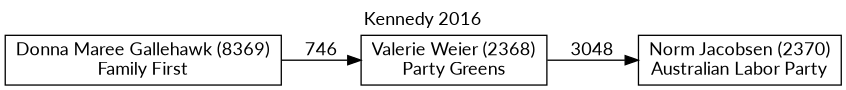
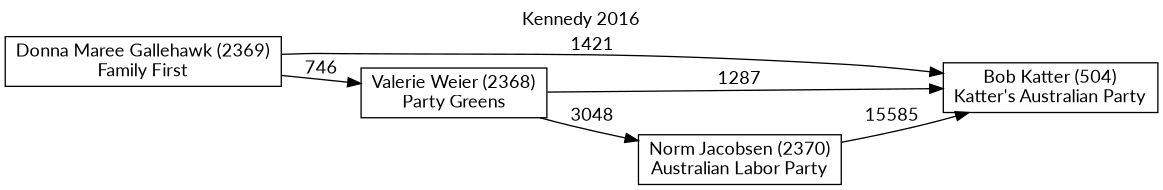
(143, 60) -> (143, 61)
none -> (1051, 88)
